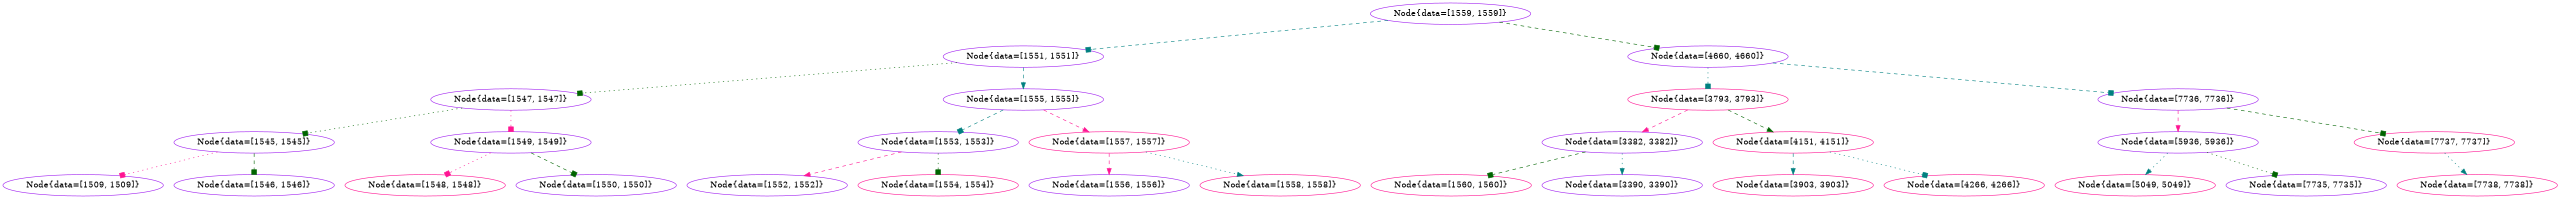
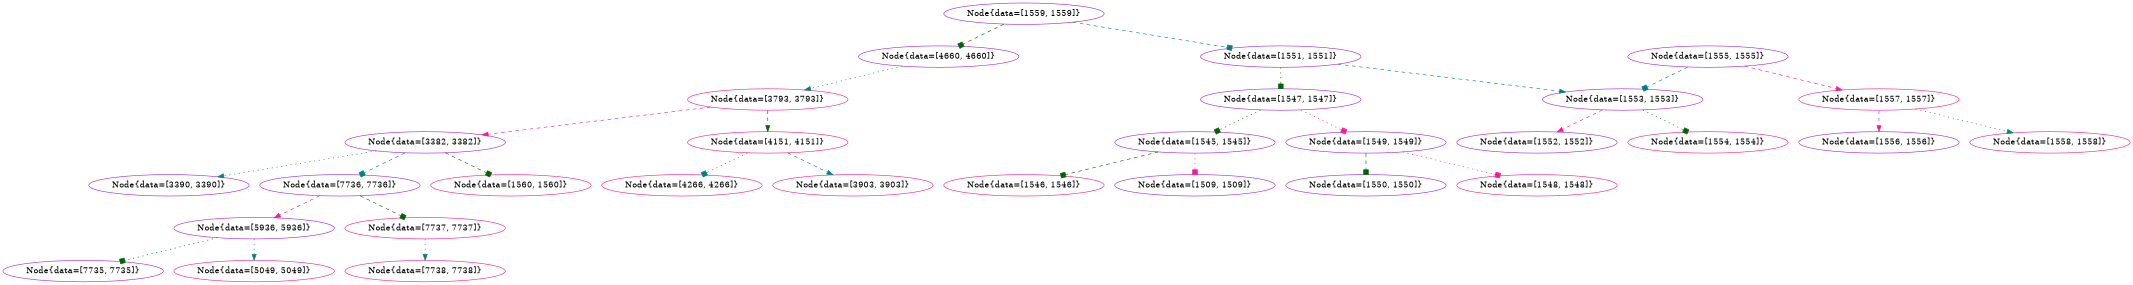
(1023, 75) -> (1449, 78)
(1708, 75) -> (856, 77)
(1940, 78) -> (385, 163)
(254, 185) -> (1024, 185)
